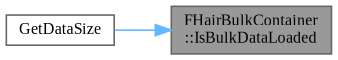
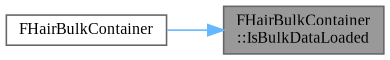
(60, 30) -> (86, 30)
